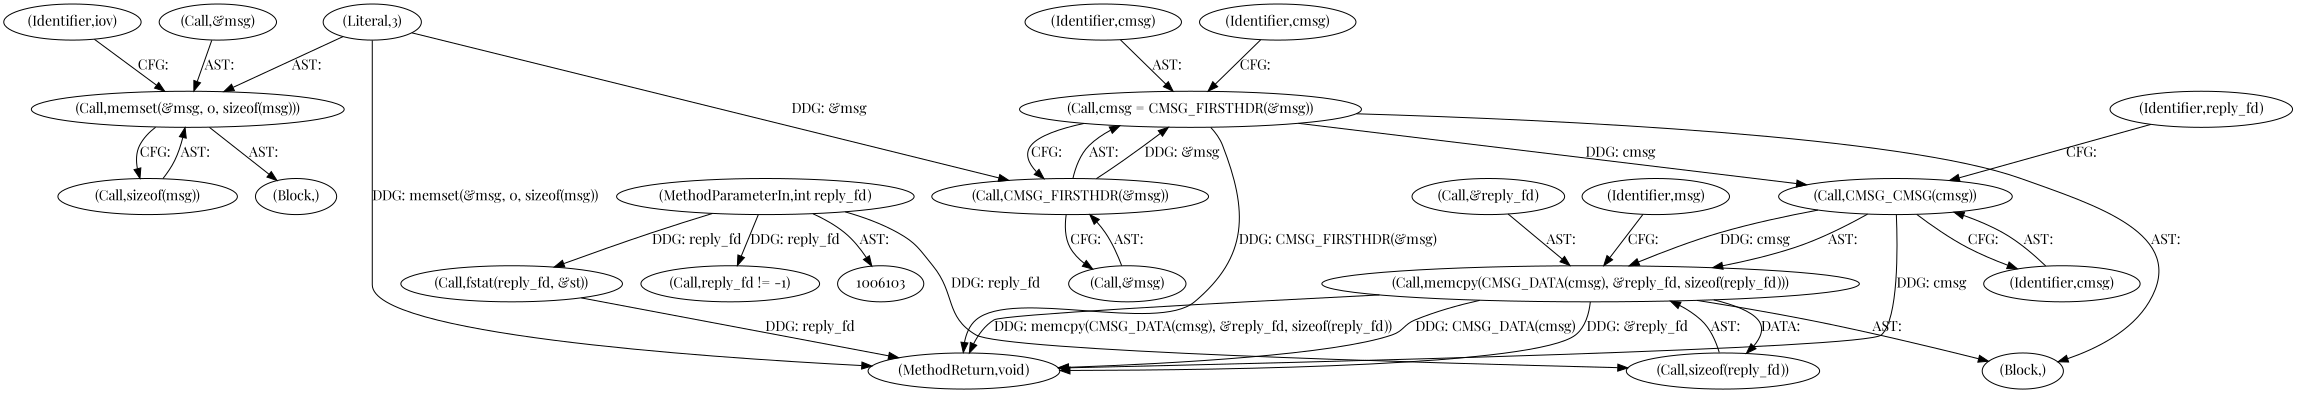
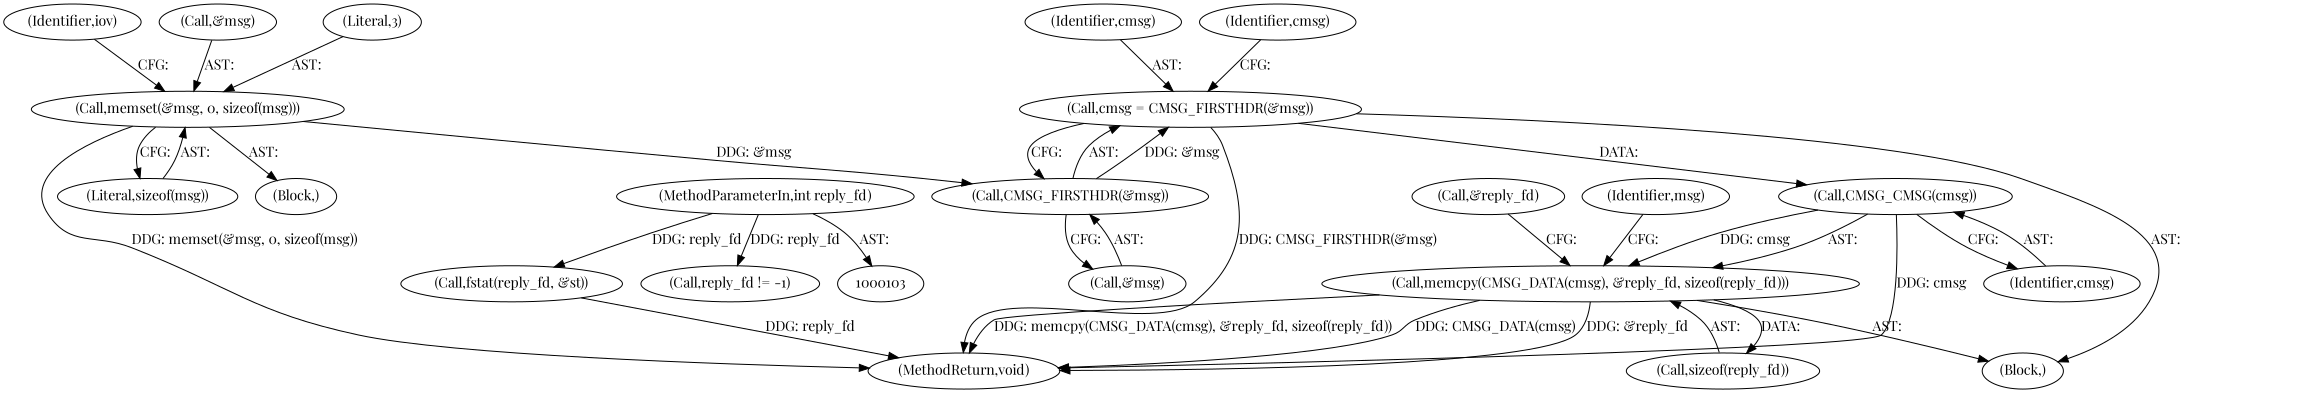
(705, 105) -> (632, 153)
(2201, 109) -> none
(1621, 153) -> (1621, 153)
(148, 197) -> (148, 197)
(1564, 240) -> (1564, 240)
(881, 284) -> (881, 284)
(489, 331) -> (371, 337)
(1202, 354) -> none
